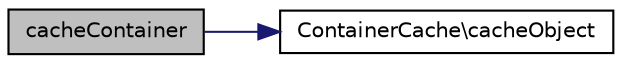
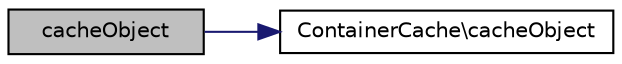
(106, 32) -> (106, 32)
